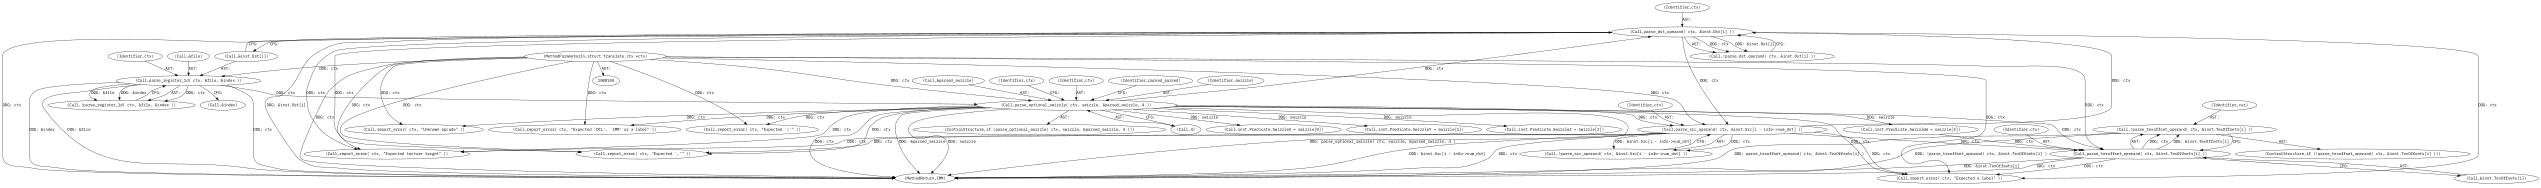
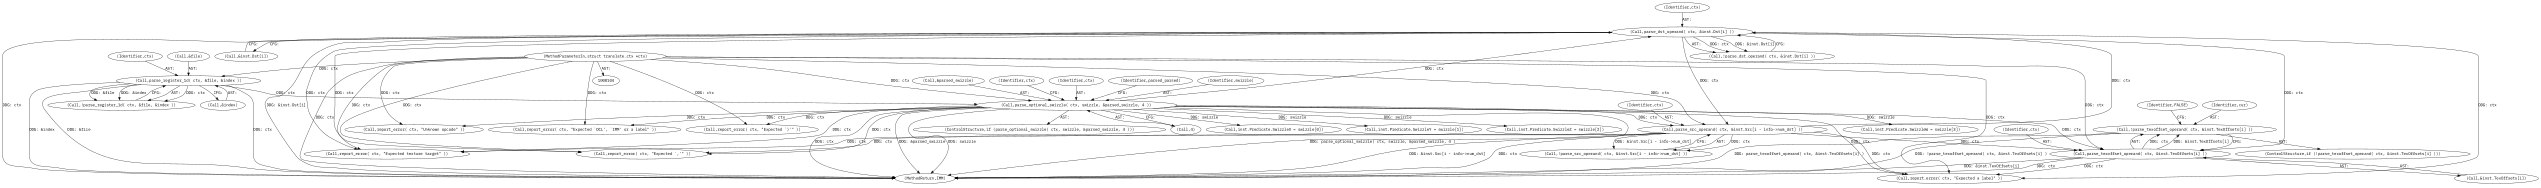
(219, 68) -> (226, 91)
none -> (2167, 105)
(2010, 143) -> (2101, 42)
(2345, 166) -> (2345, 166)
